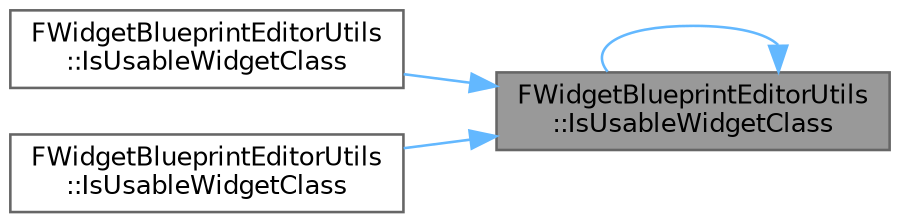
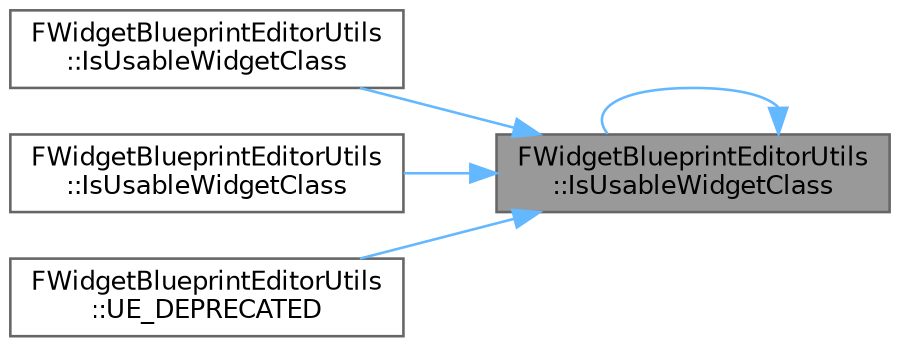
none -> (207, 297)
